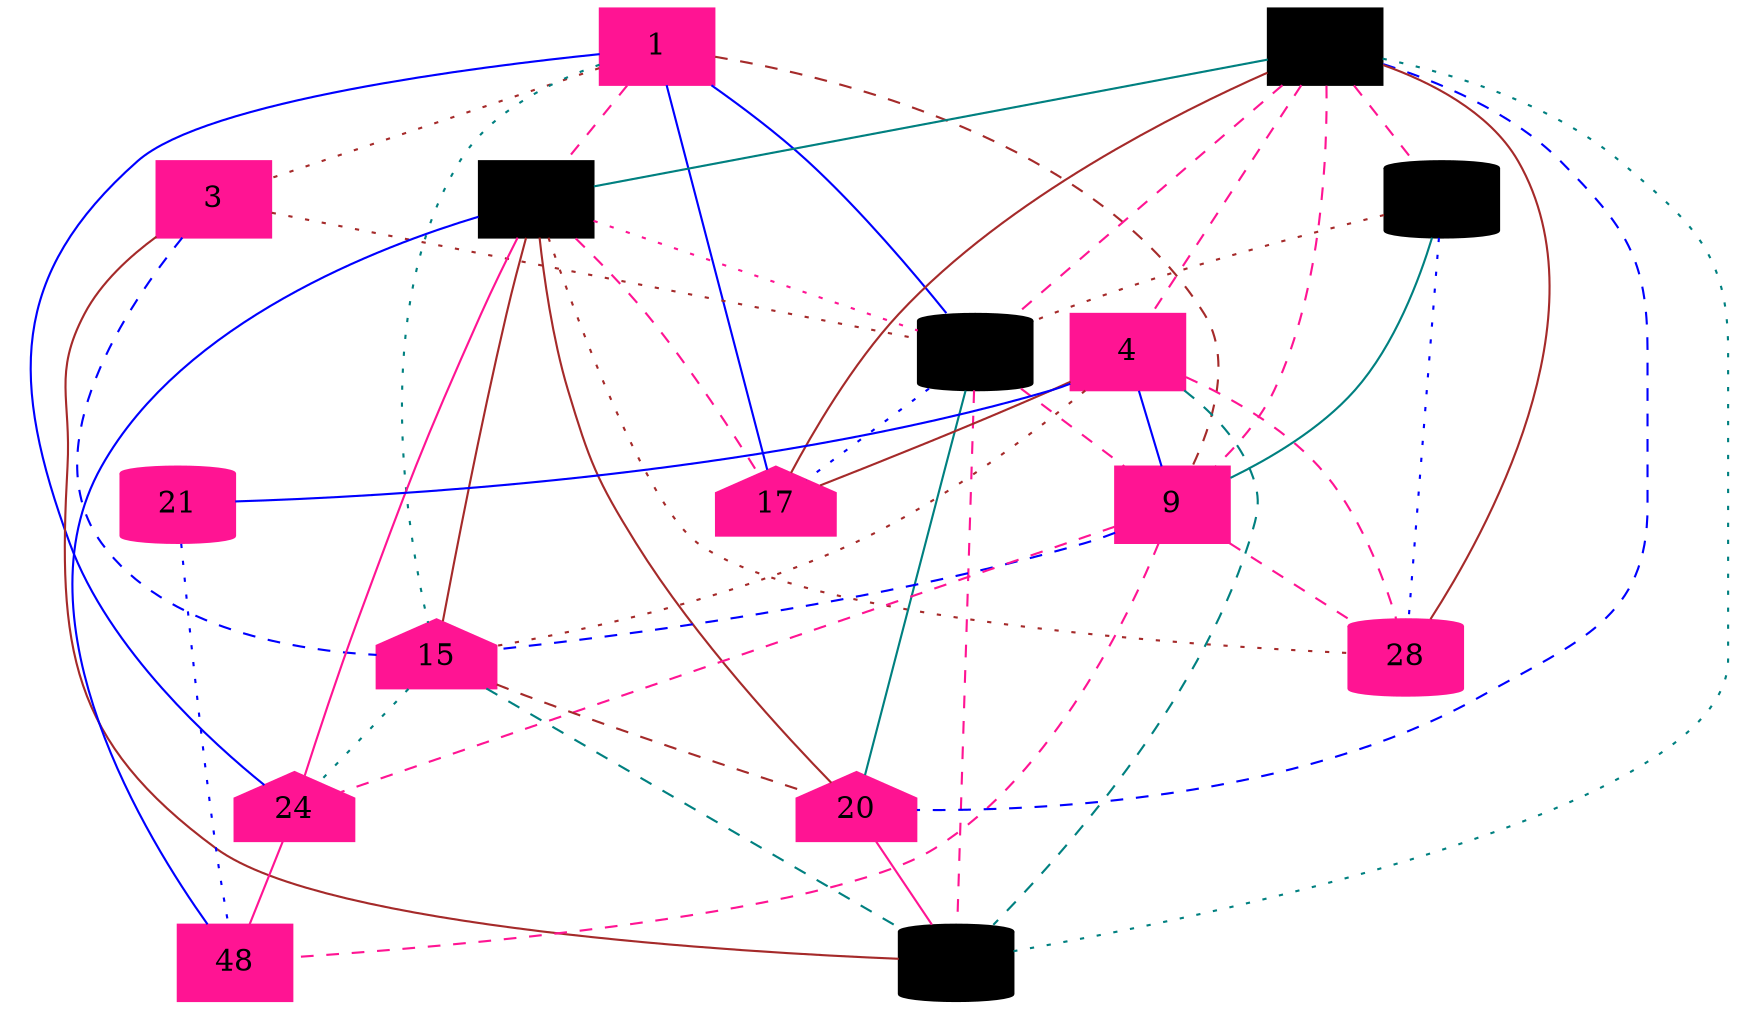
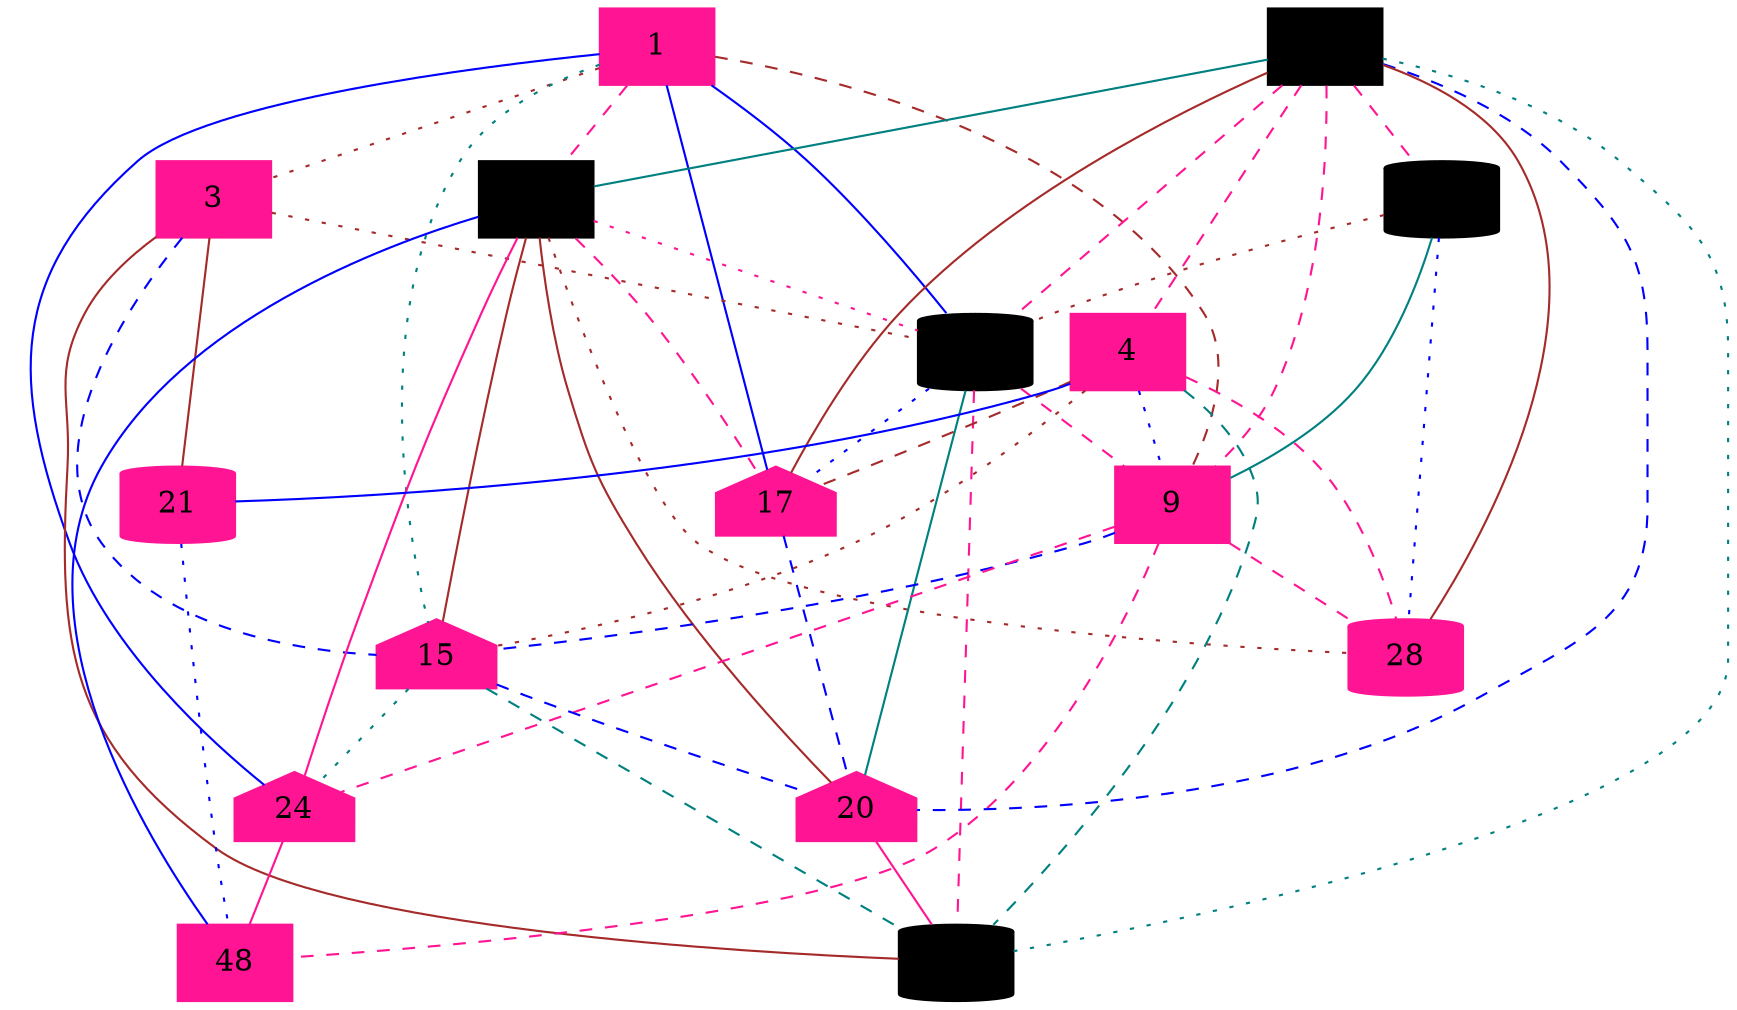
none -> (197, 341)
(1150, 429) -> (1150, 429)
(940, 438) -> (940, 438)
none -> (816, 655)
(652, 741) -> (652, 741)
